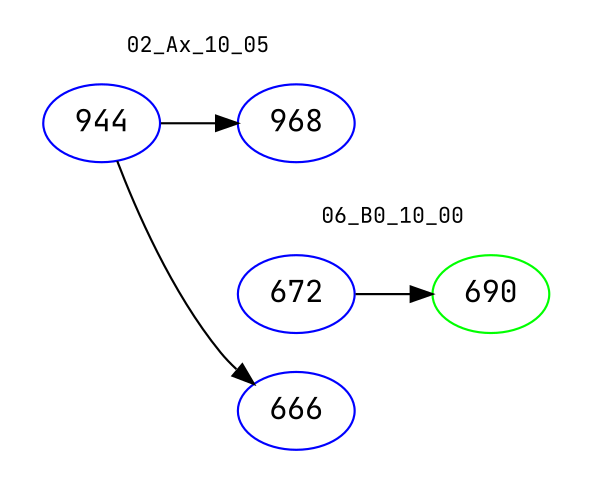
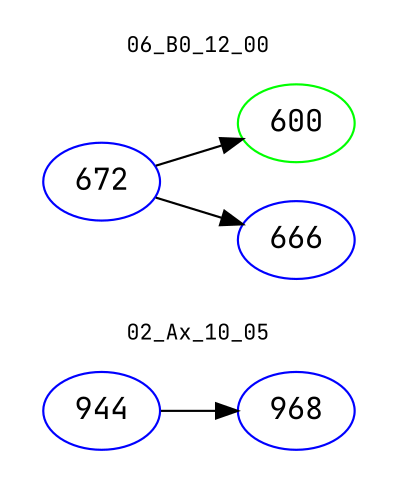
(394, 217) -> (199, 46)
(167, 271) -> (189, 208)
(491, 294) -> (296, 123)
